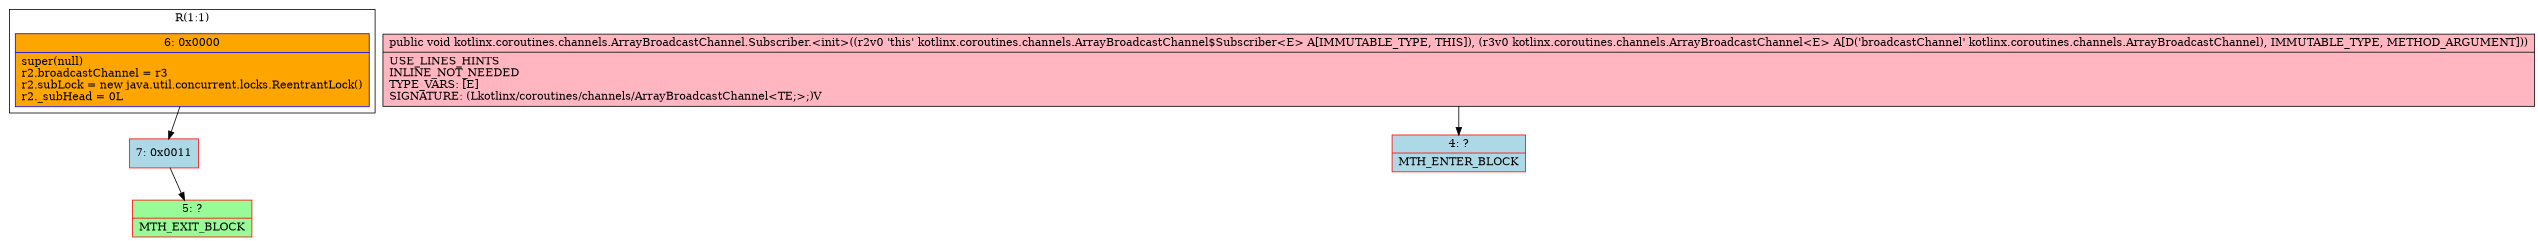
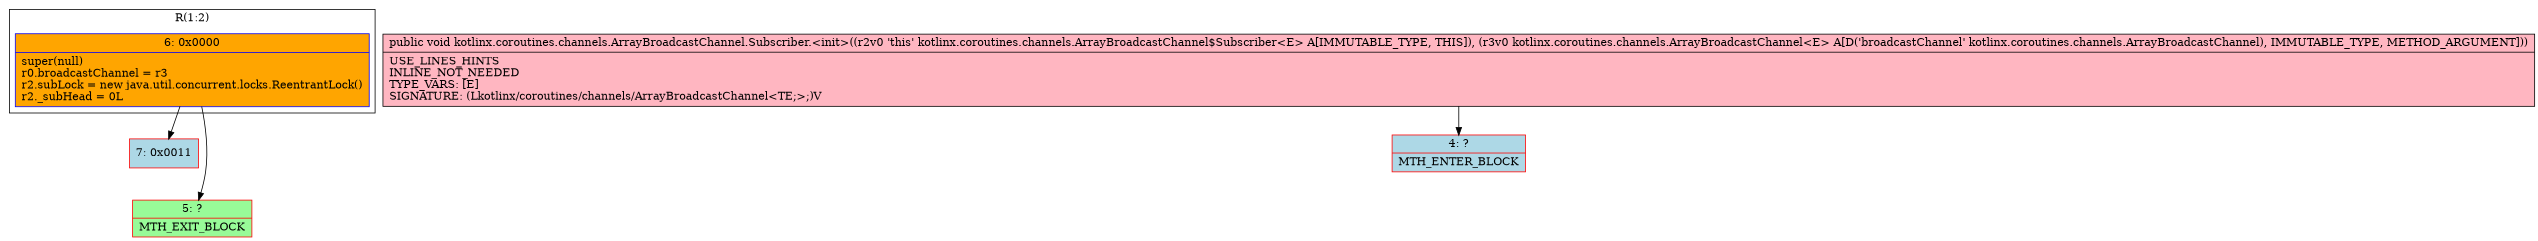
(192, 18) -> (192, 18)
(95, 73) -> (95, 73)
(176, 180) -> (207, 150)
